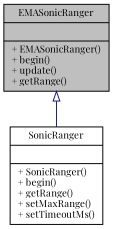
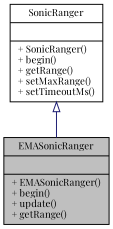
(56, 114) -> (56, 125)
